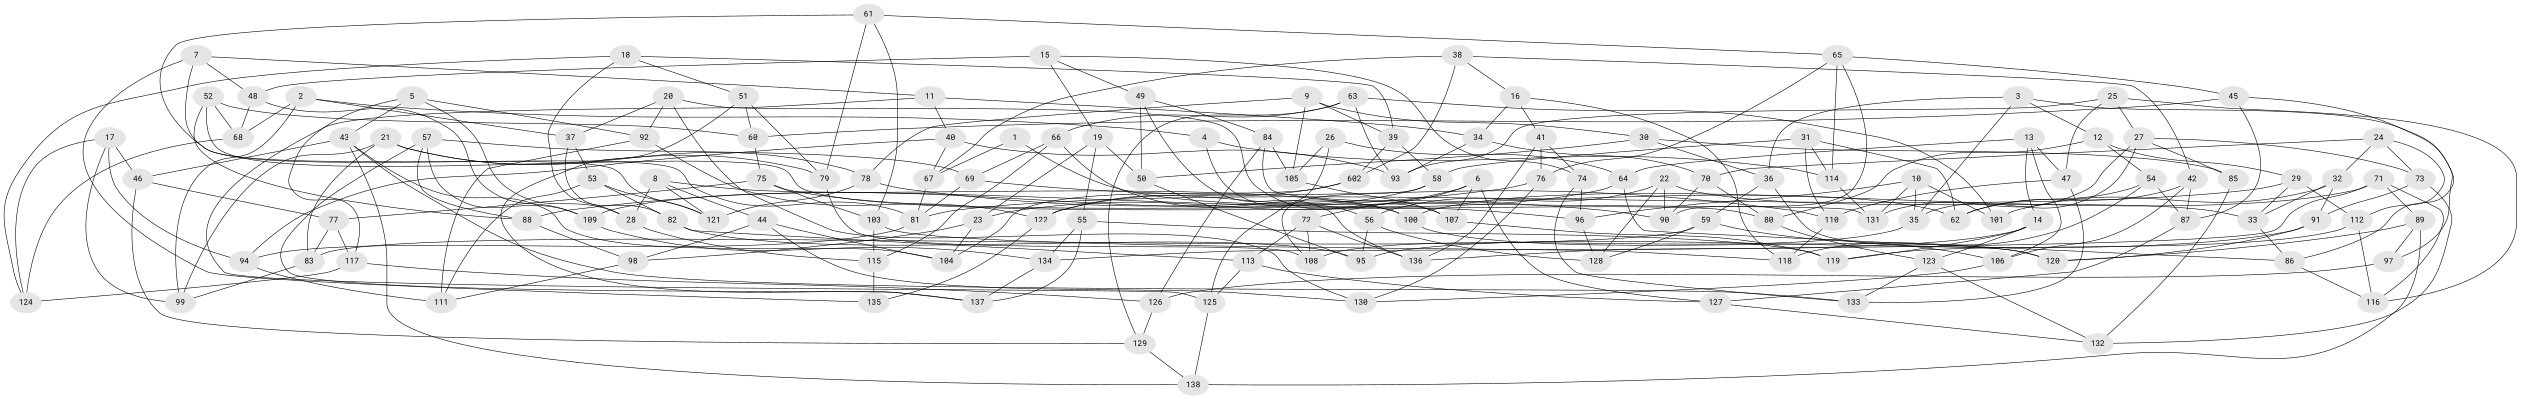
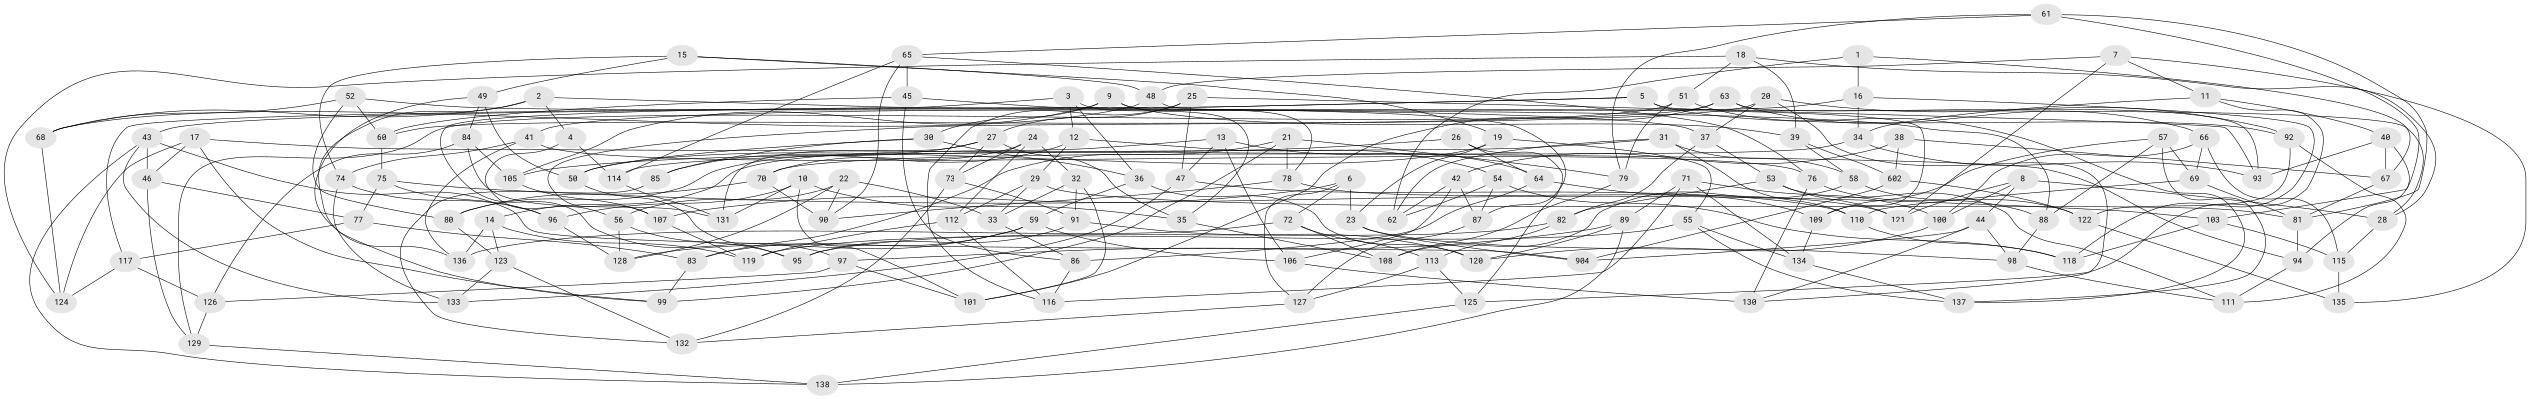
(1486, 76) -> (1858, 76)
(947, 262) -> (1582, 262)
none -> (906, 282)
